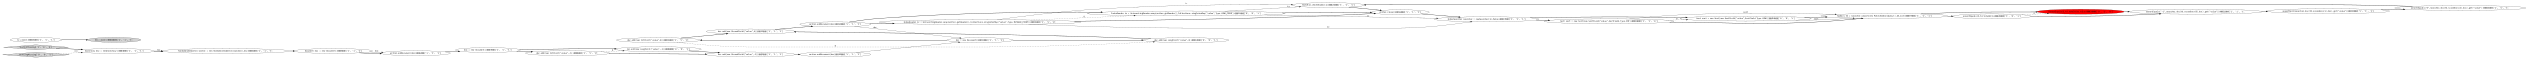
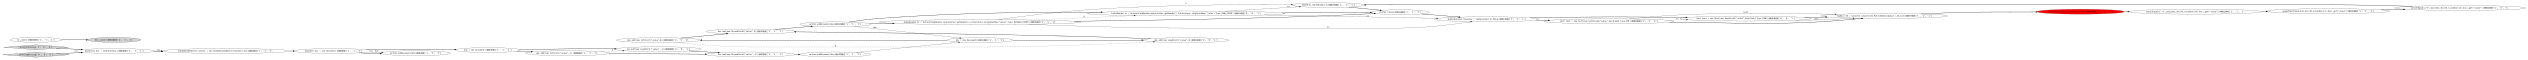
(1992, 16) -> none
(452, 52) -> (411, 49)
(69, 53) -> (69, 53)
